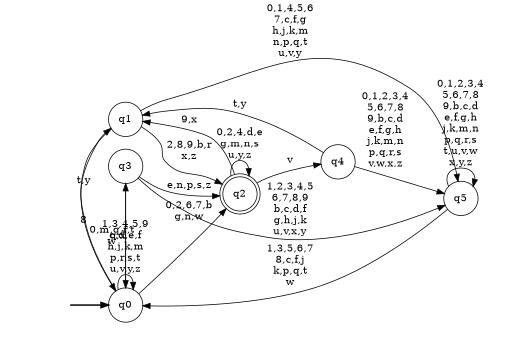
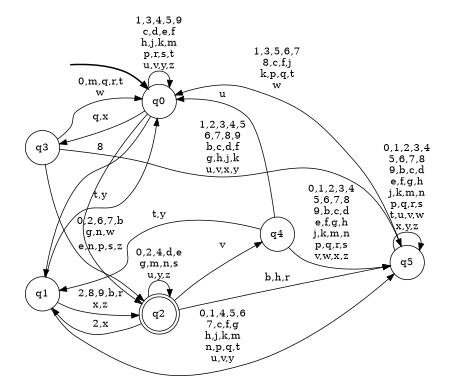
(189, 120) -> (101, 324)
none -> (257, 133)
none -> (281, 288)
